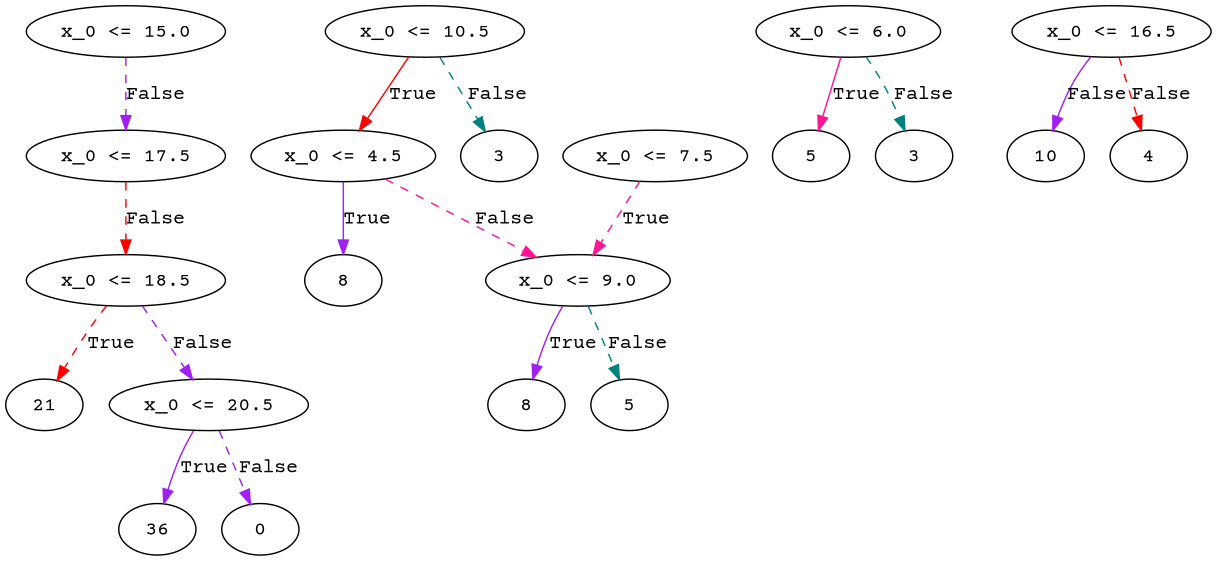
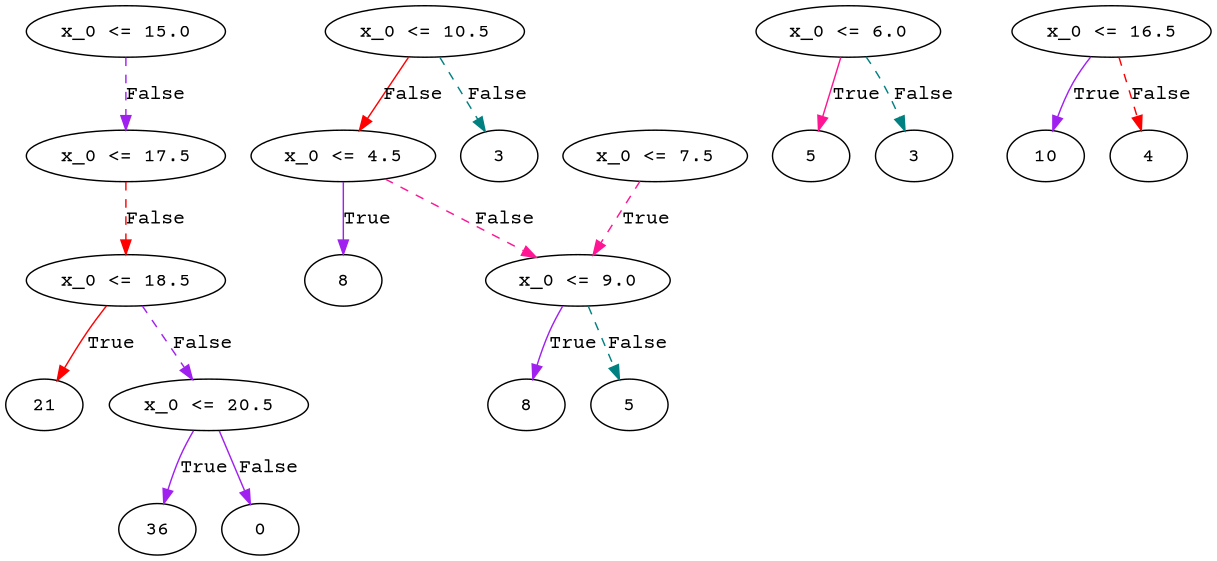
(413, 94) -> (413, 94)
(1097, 94) -> (1097, 94)
(84, 336) -> (84, 336)
(232, 461) -> (232, 461)
